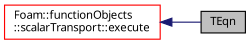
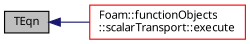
(187, 22) -> (75, 22)
